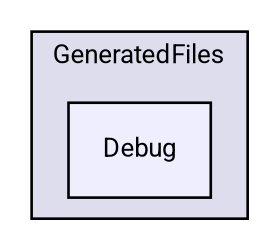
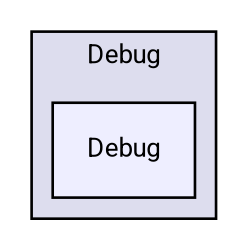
(140, 57) -> (124, 57)
